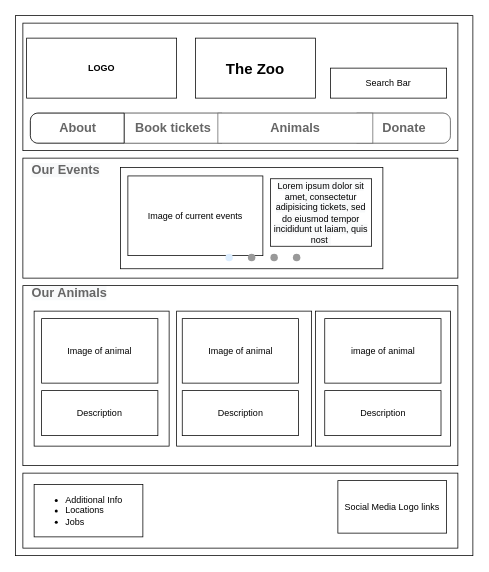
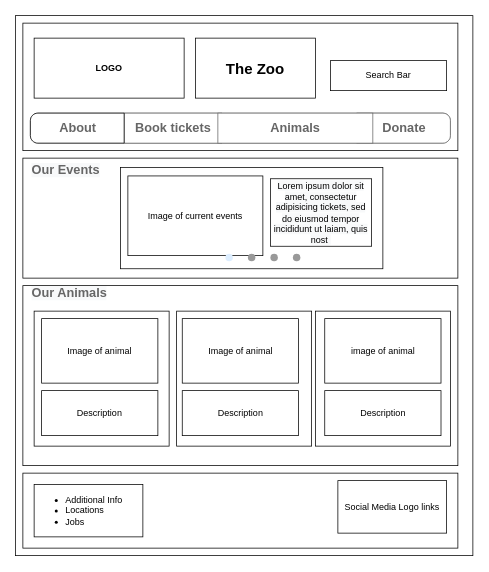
(102, 68) -> (109, 68)
(389, 83) -> (389, 75)
